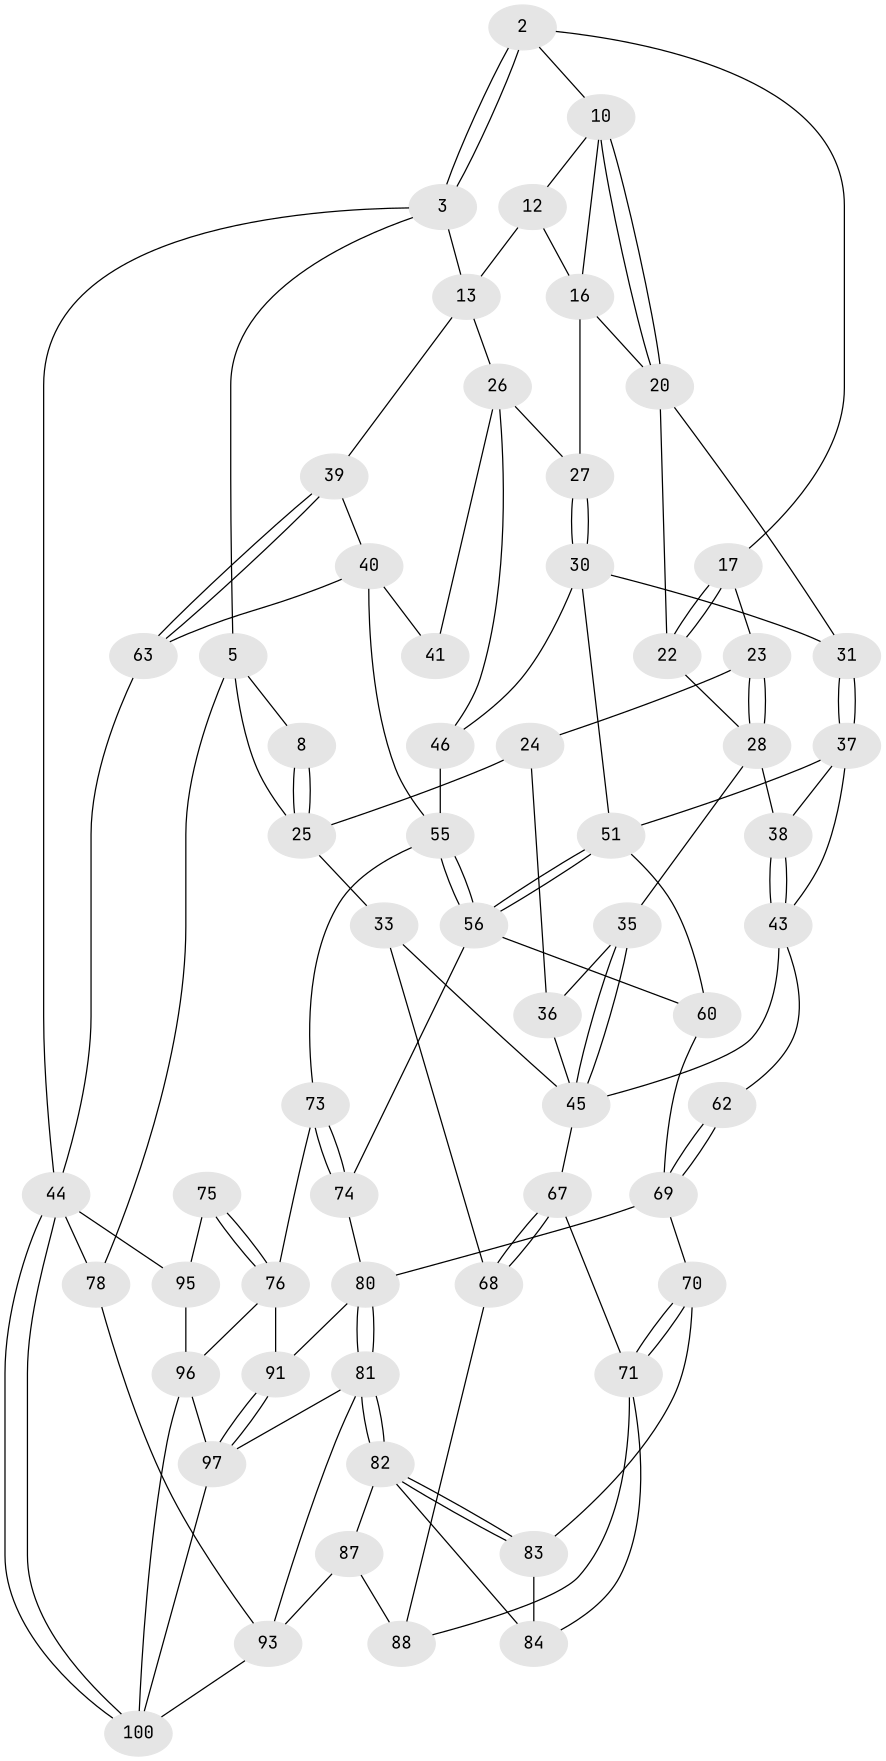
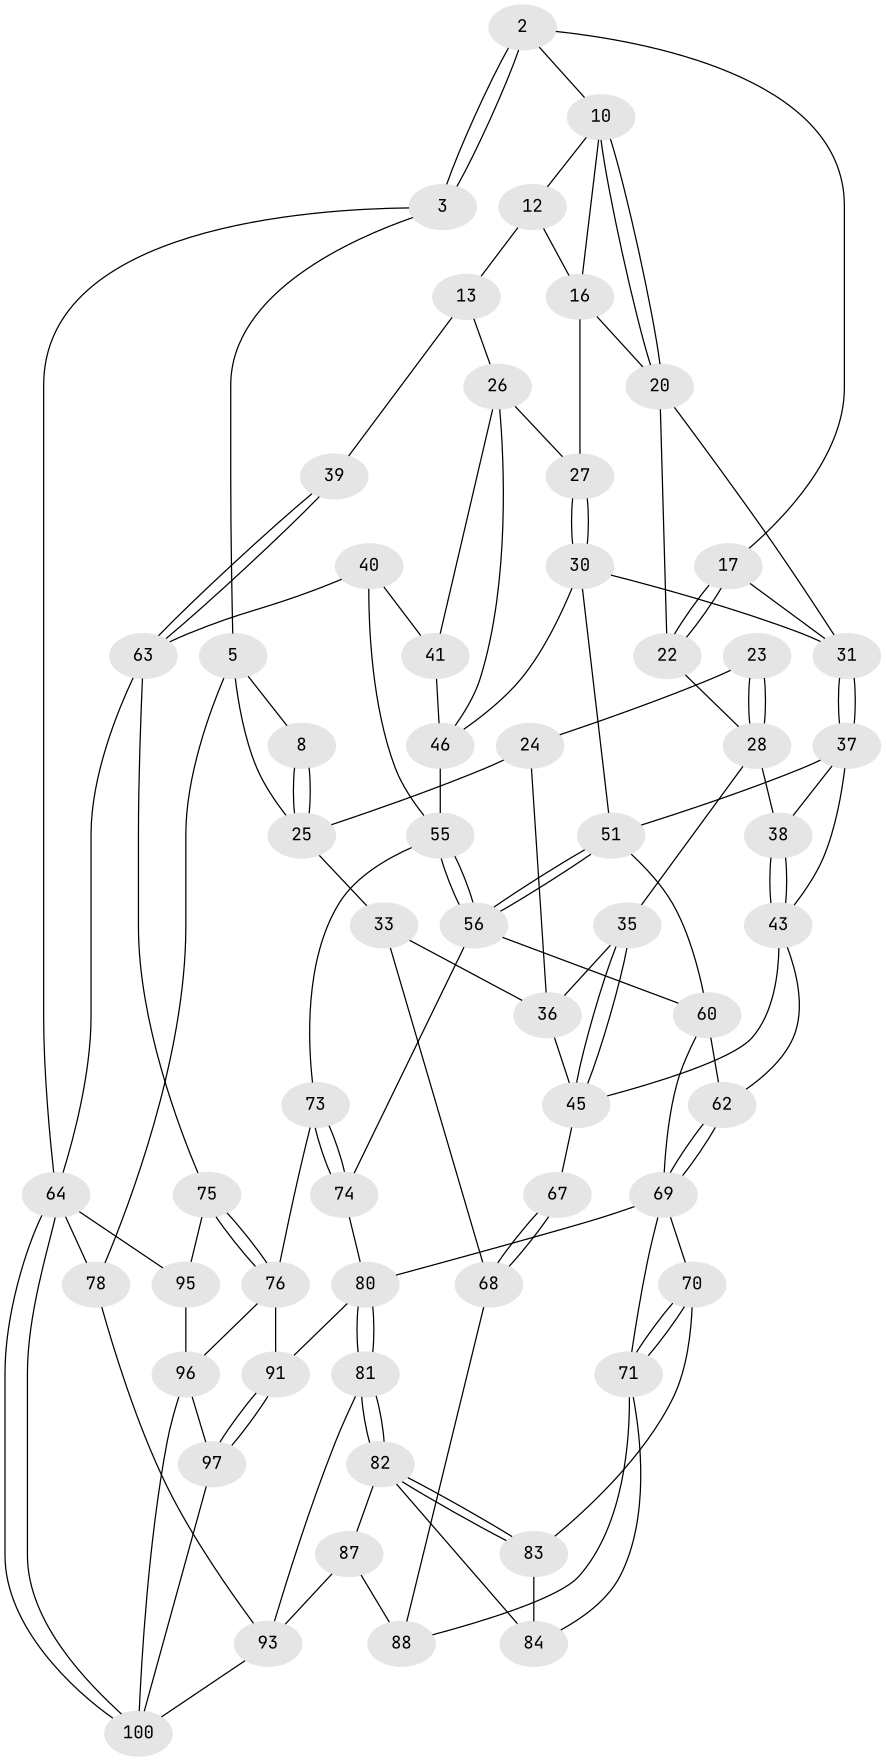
(455, 252) -> none
(352, 521) -> none
(740, 603) -> (787, 611)
none -> (438, 701)
none -> (139, 930)
(479, 1016) -> (466, 970)
none -> (713, 1052)
(56, 1195) -> (56, 1195)
(593, 1285) -> (643, 1284)
(289, 1419) -> none
